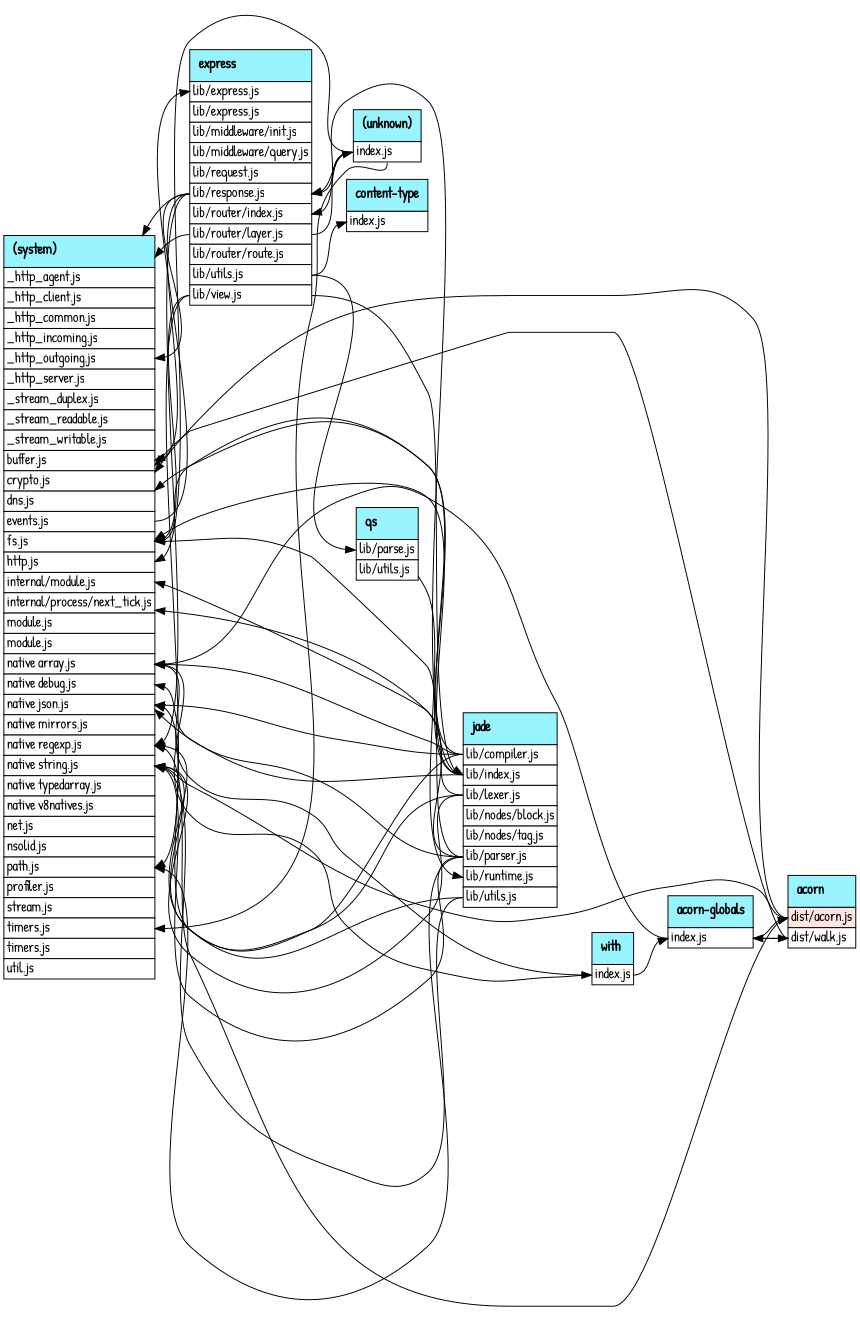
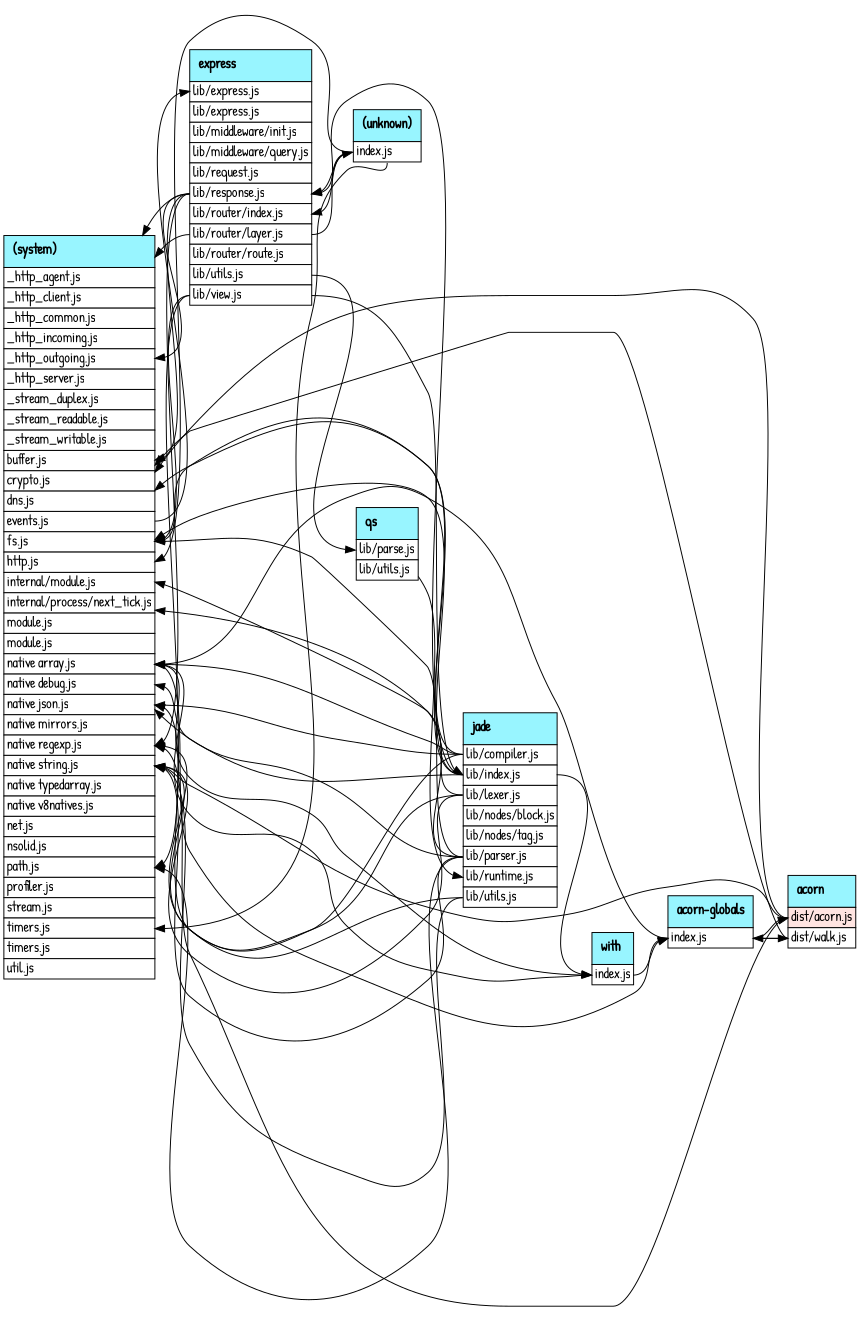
(387, 206) -> none
none -> (575, 870)
none -> (328, 966)
